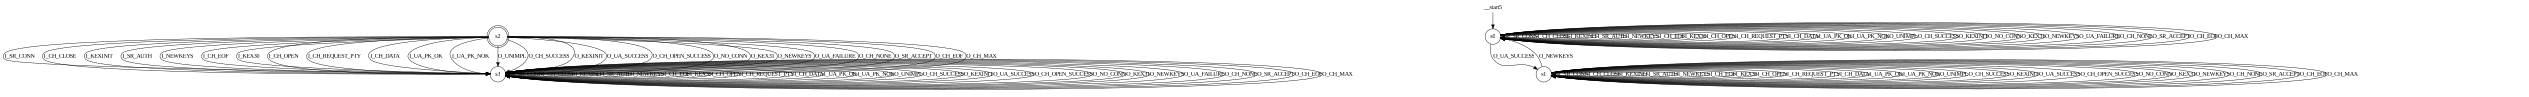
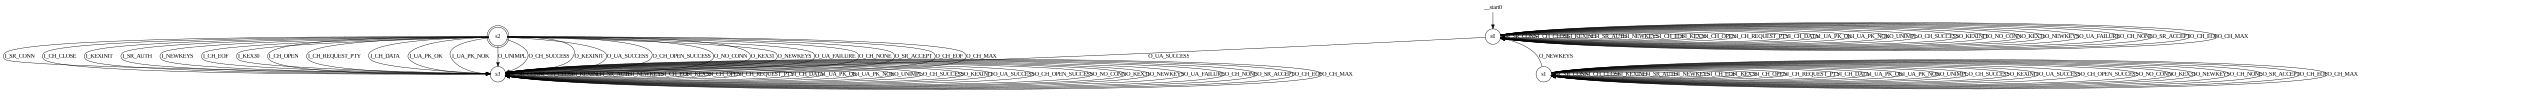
(1493, 8) -> (1493, 8)
(1505, 66) -> (1071, 56)
